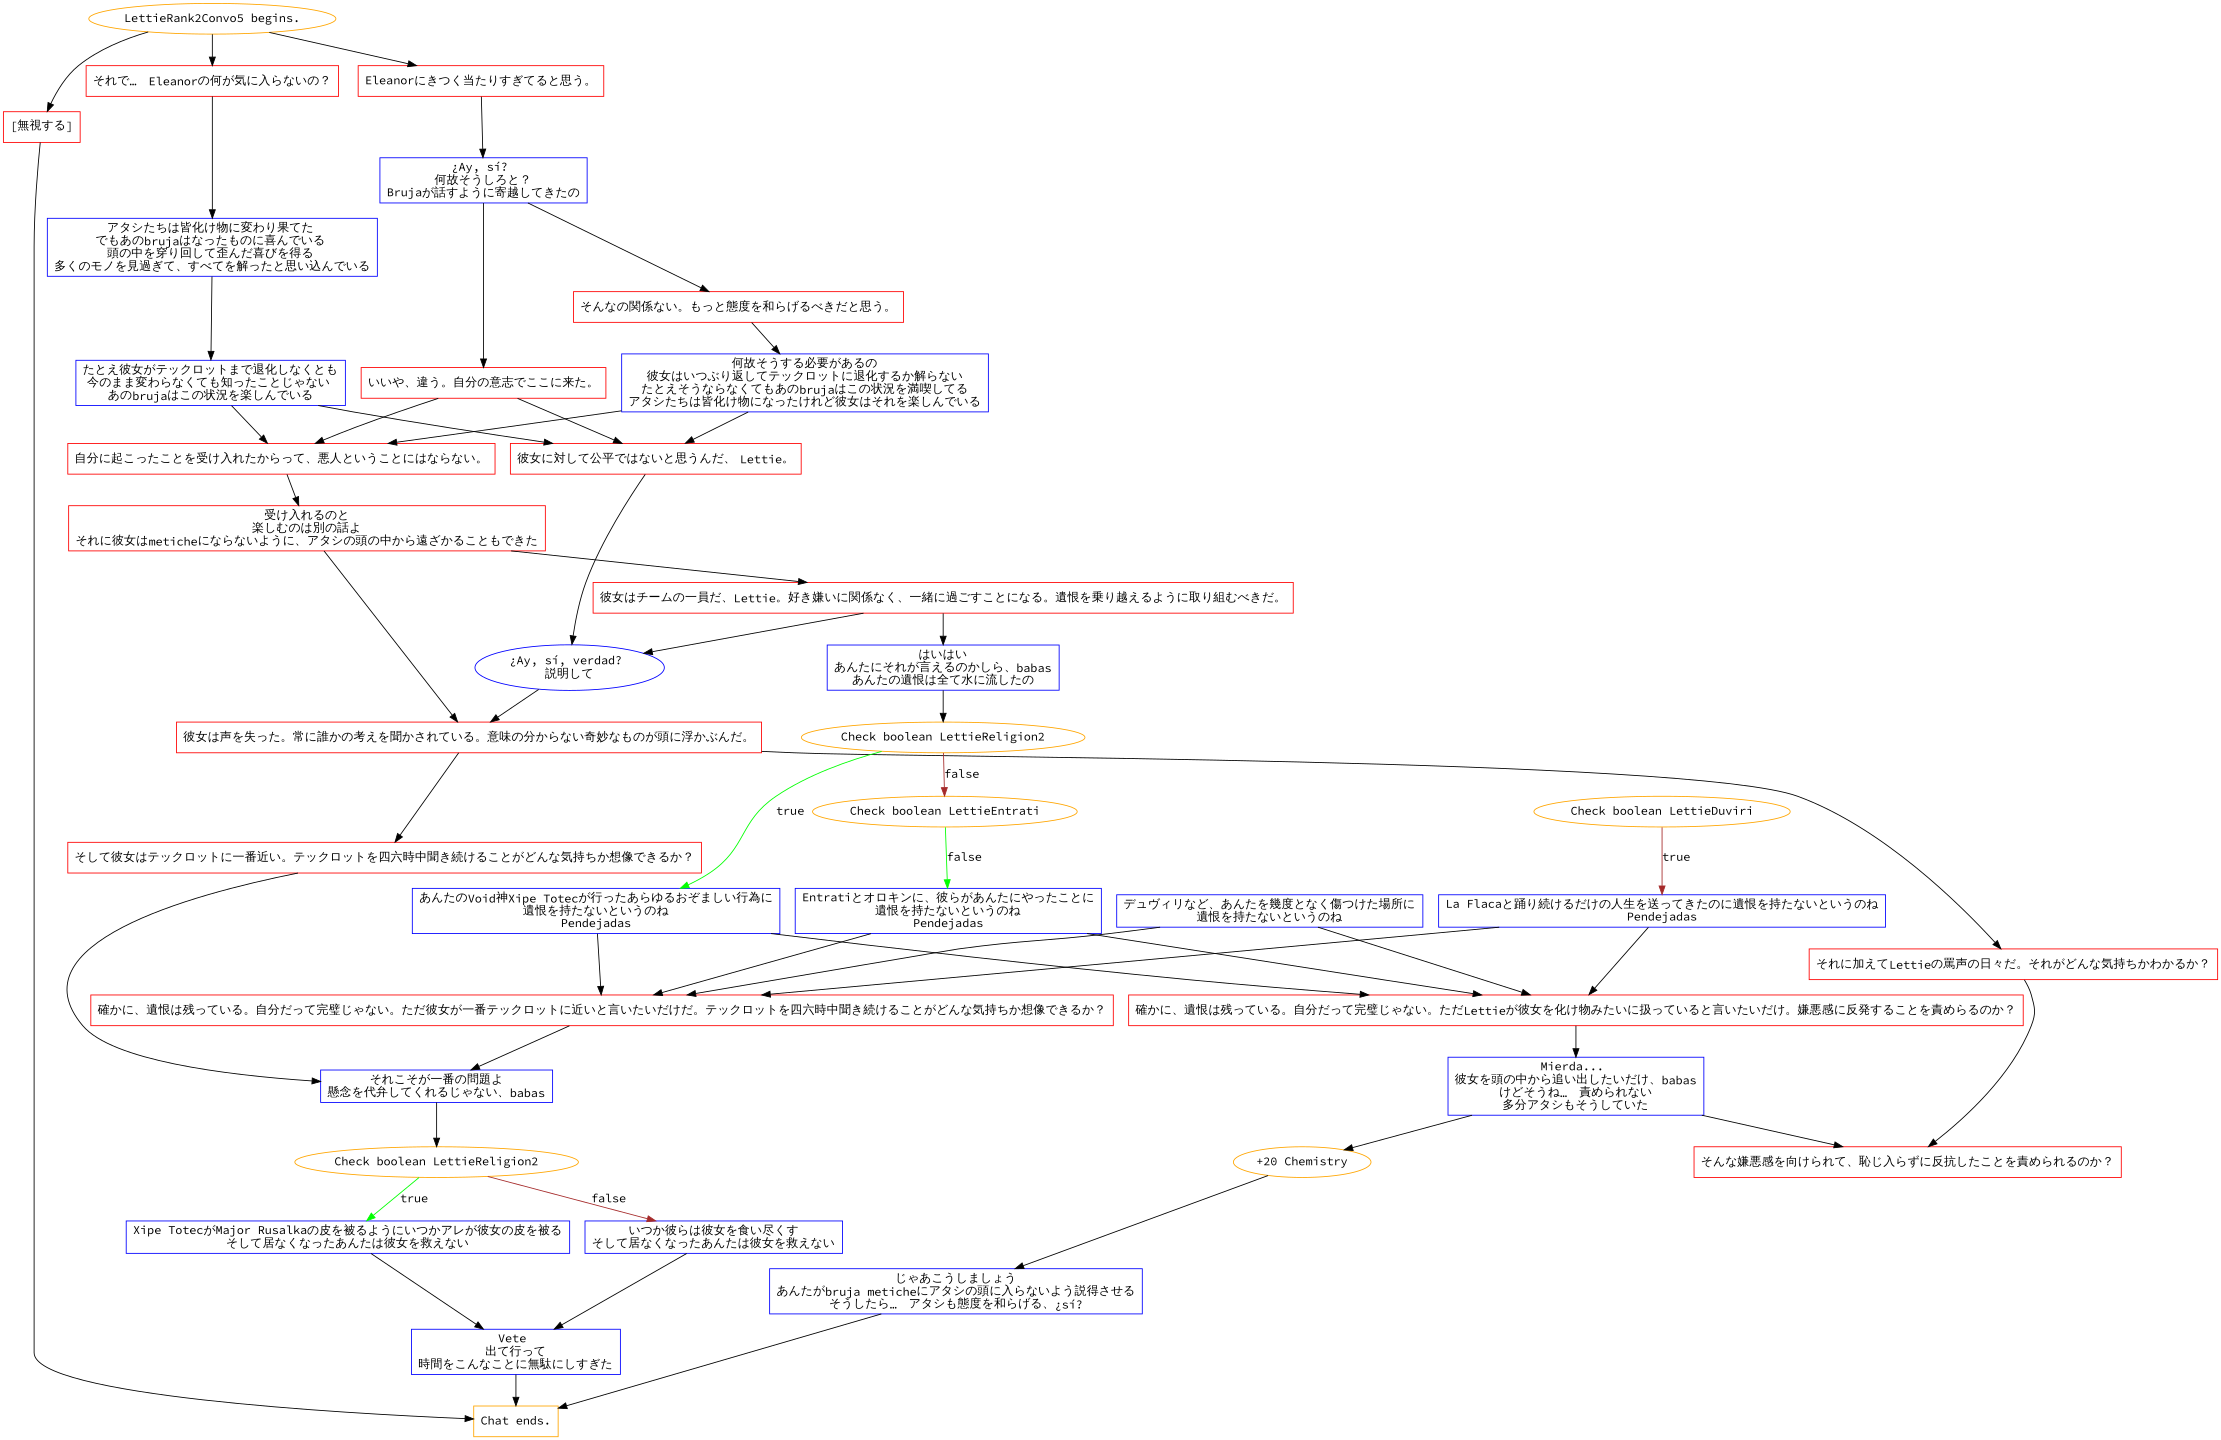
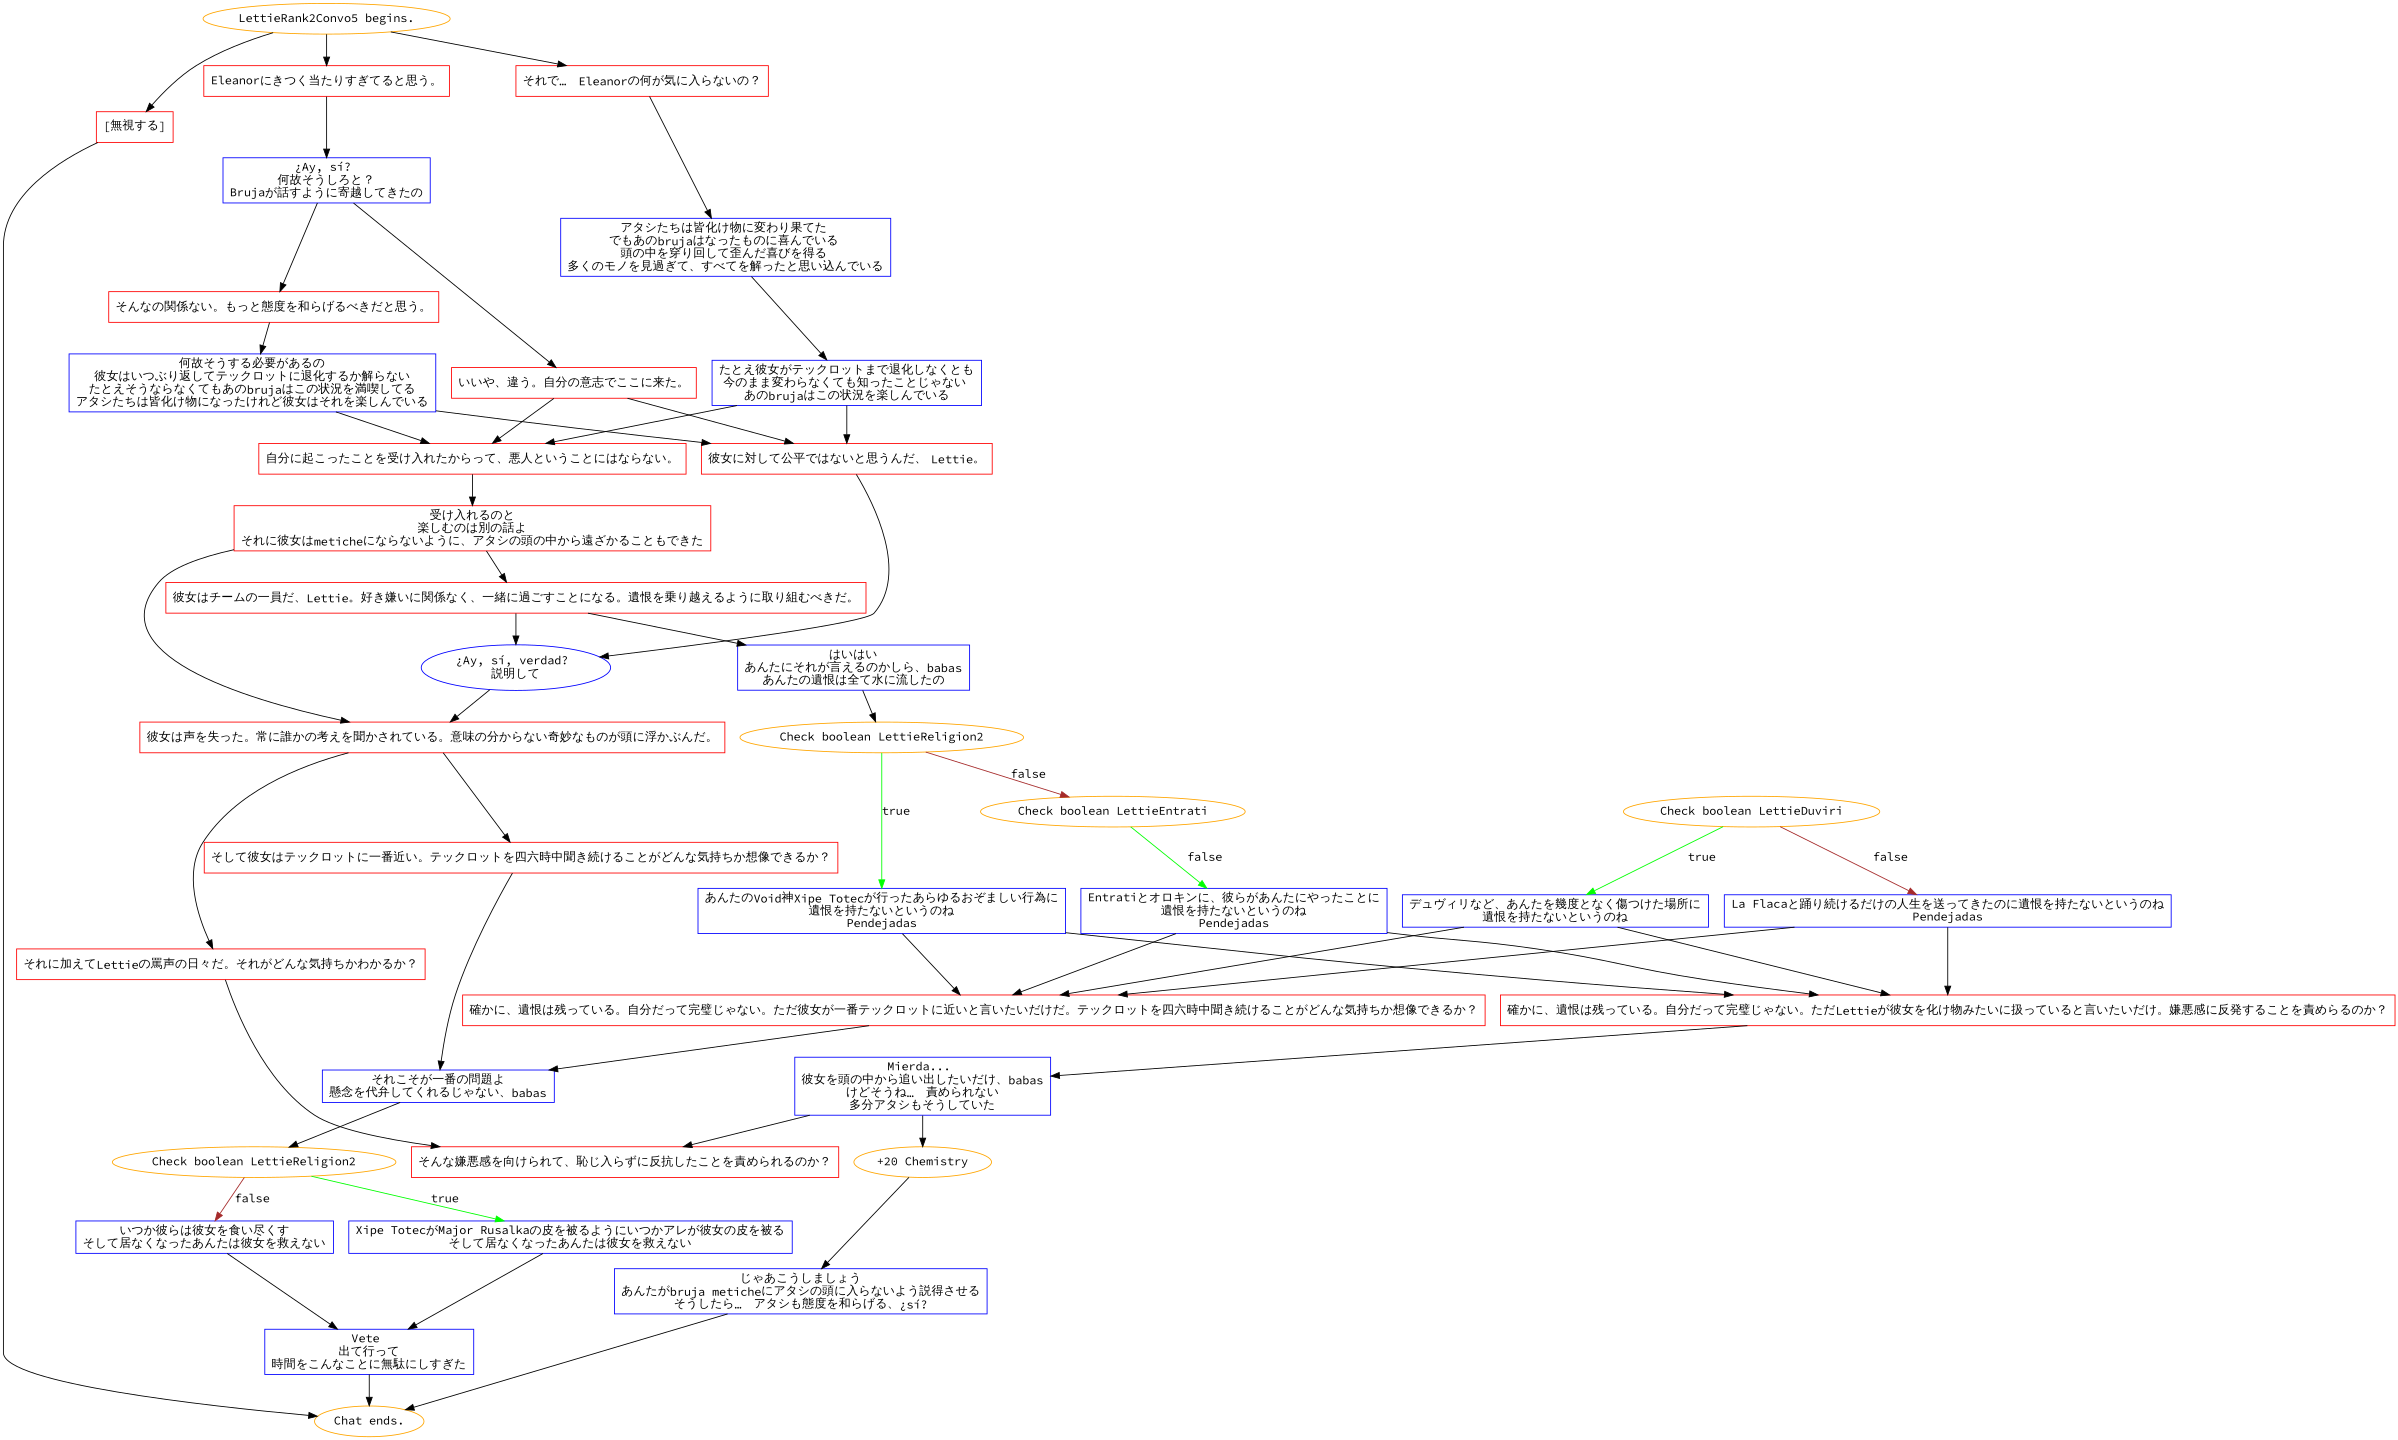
(1677, 858) -> (1891, 858)
none -> (1659, 859)
(516, 1421) -> (369, 1421)
